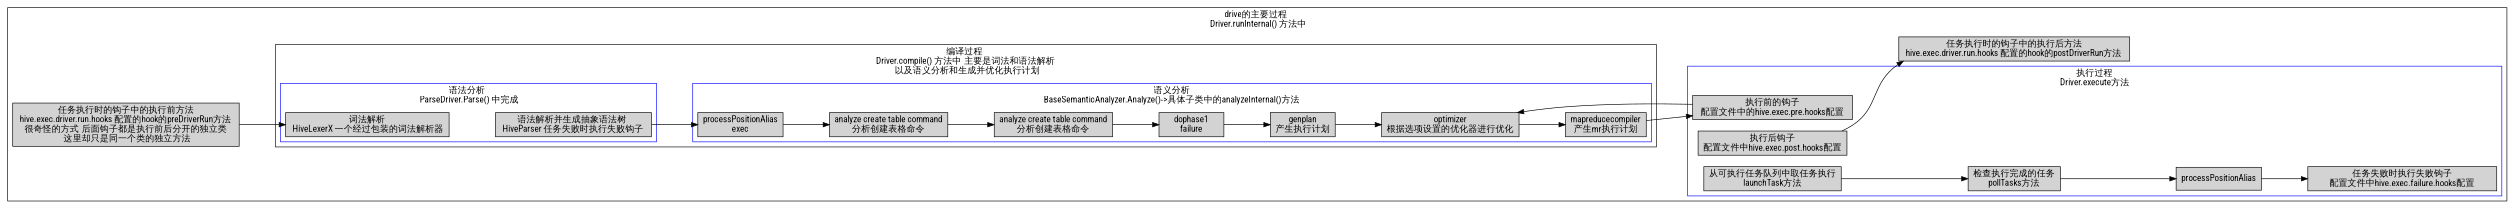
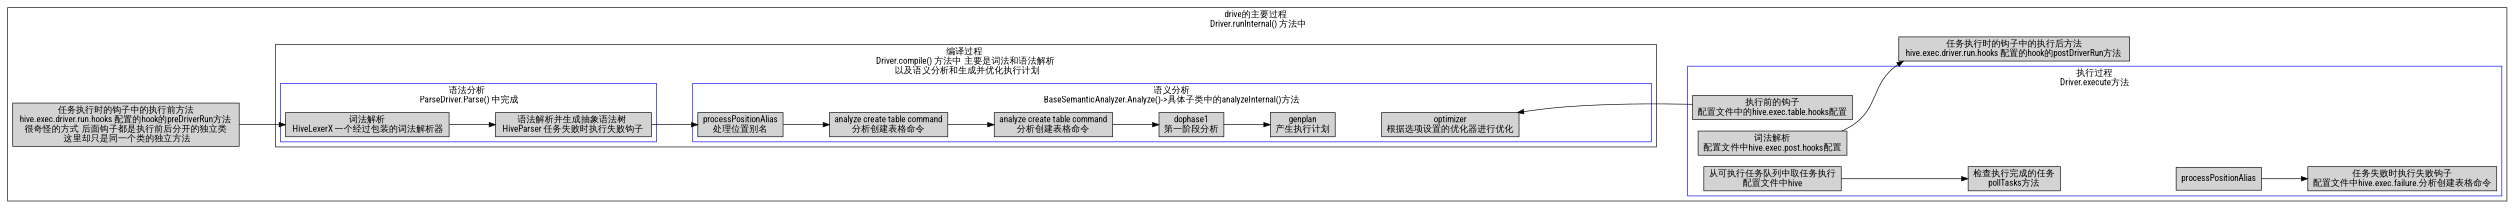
(1773, 108) -> (1773, 108)
none -> (469, 125)
(740, 125) -> (740, 125)
(1191, 125) -> (1191, 125)
(1355, 125) -> none
(1606, 125) -> none
(1773, 143) -> (1773, 143)
(1773, 179) -> (1773, 179)
(2115, 179) -> none
(2402, 179) -> (2402, 179)
